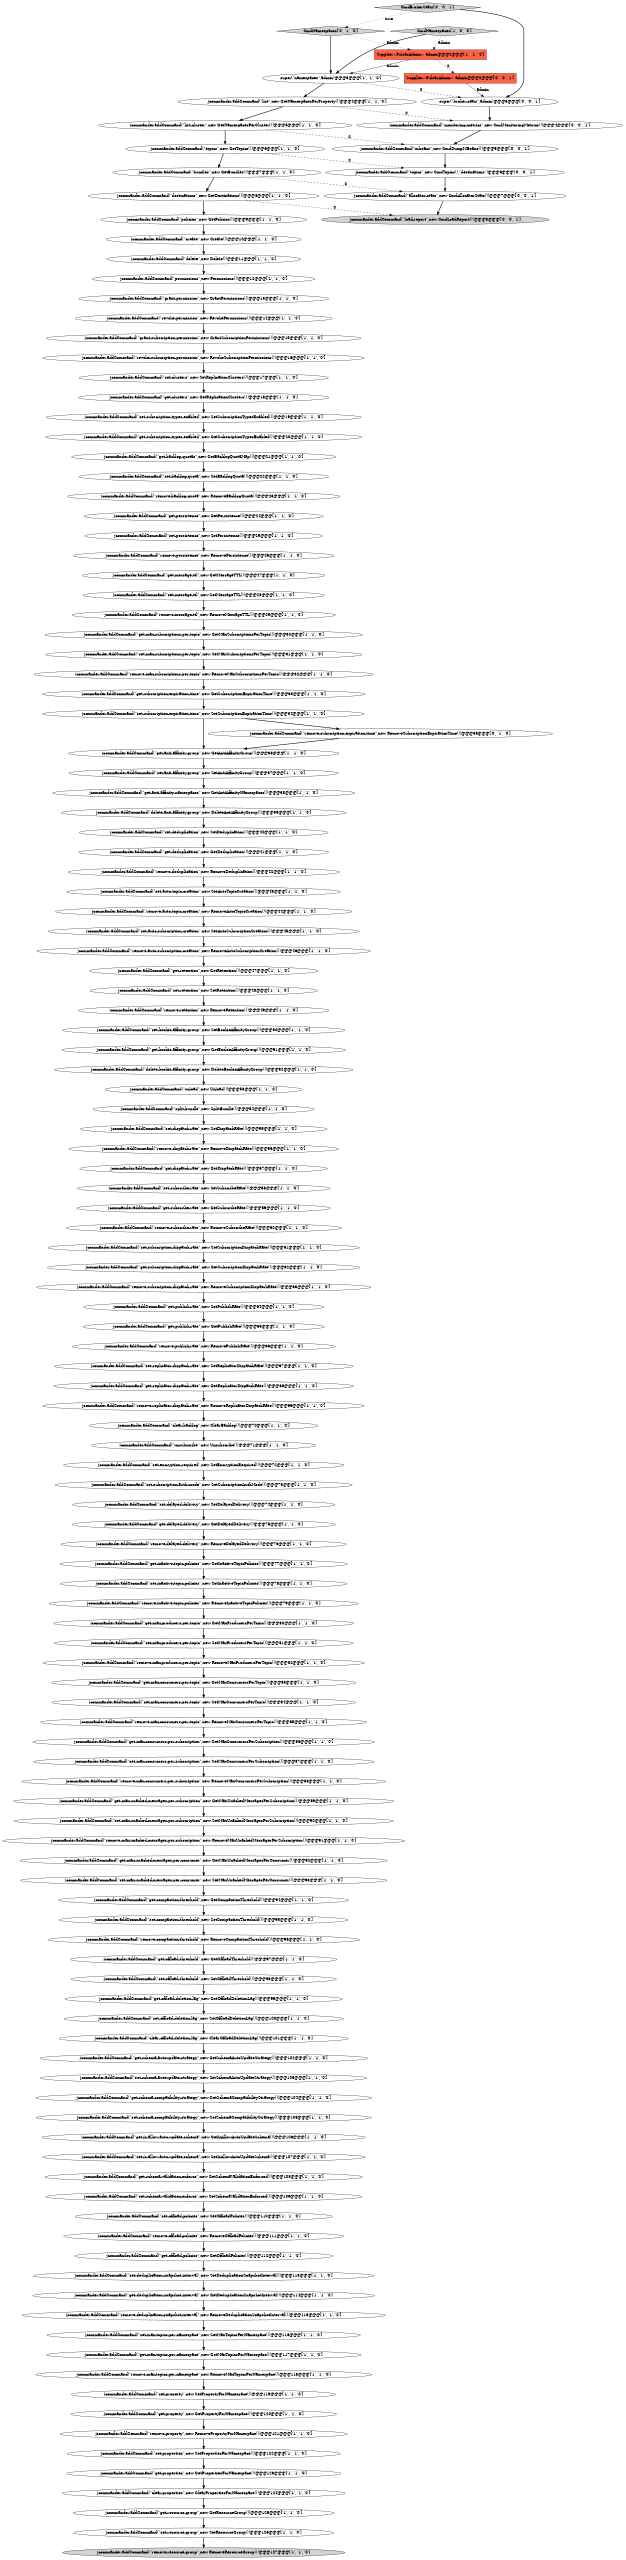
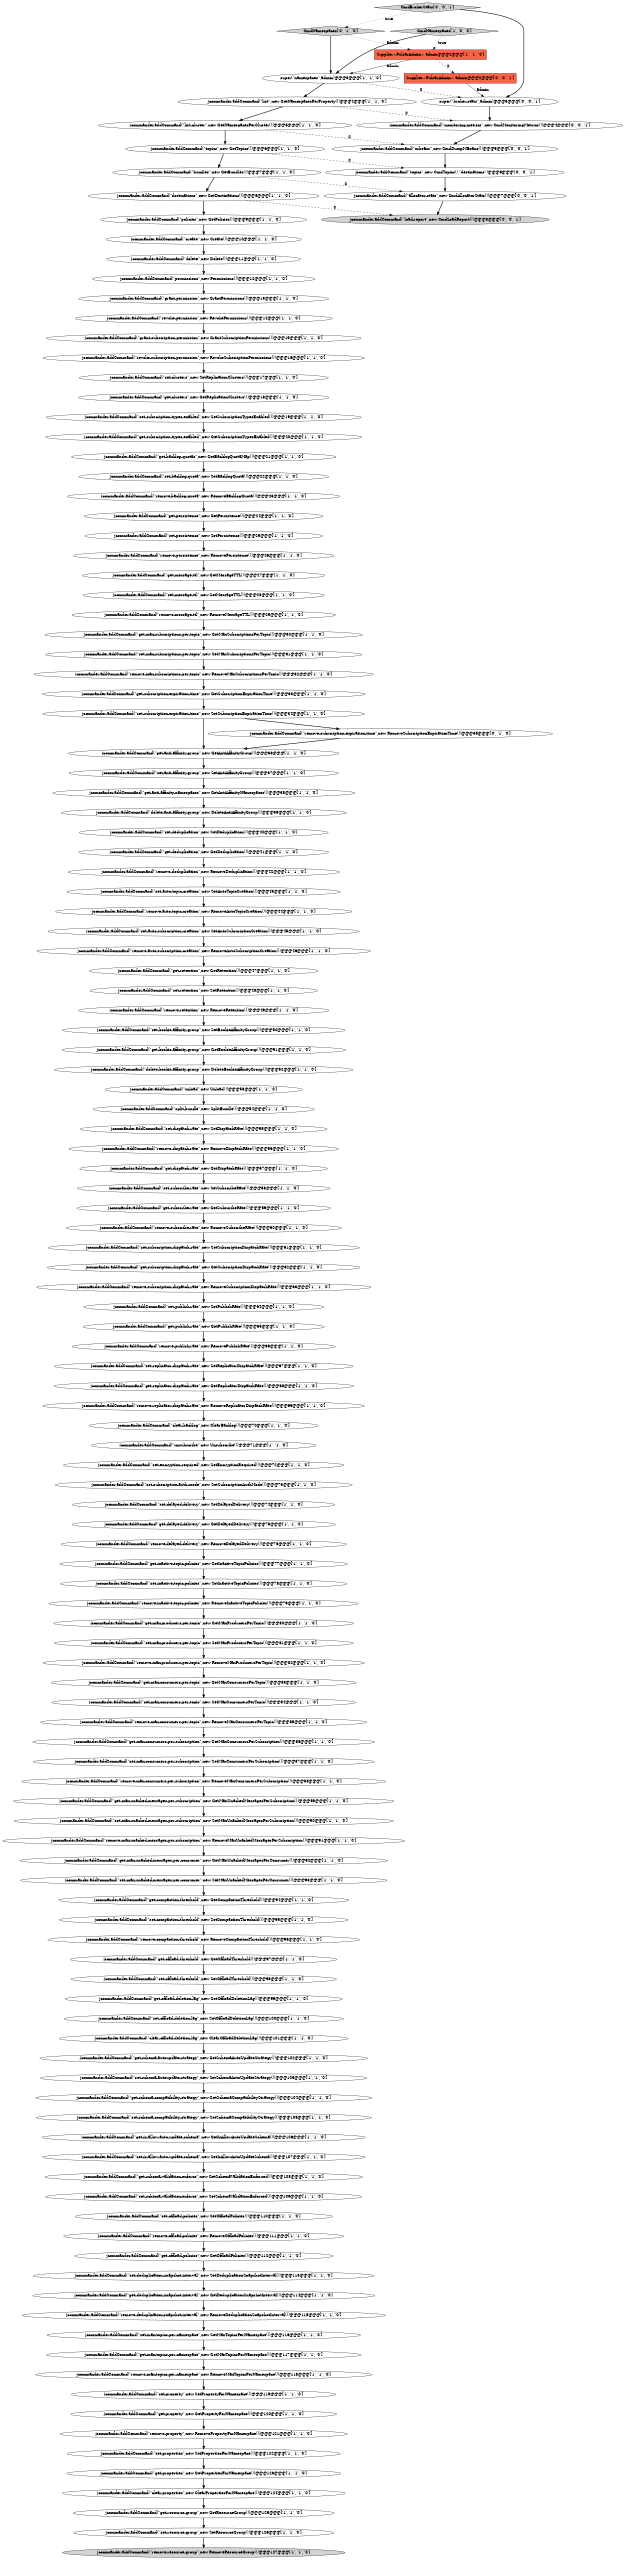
(444, 43) -> (442, 43)
